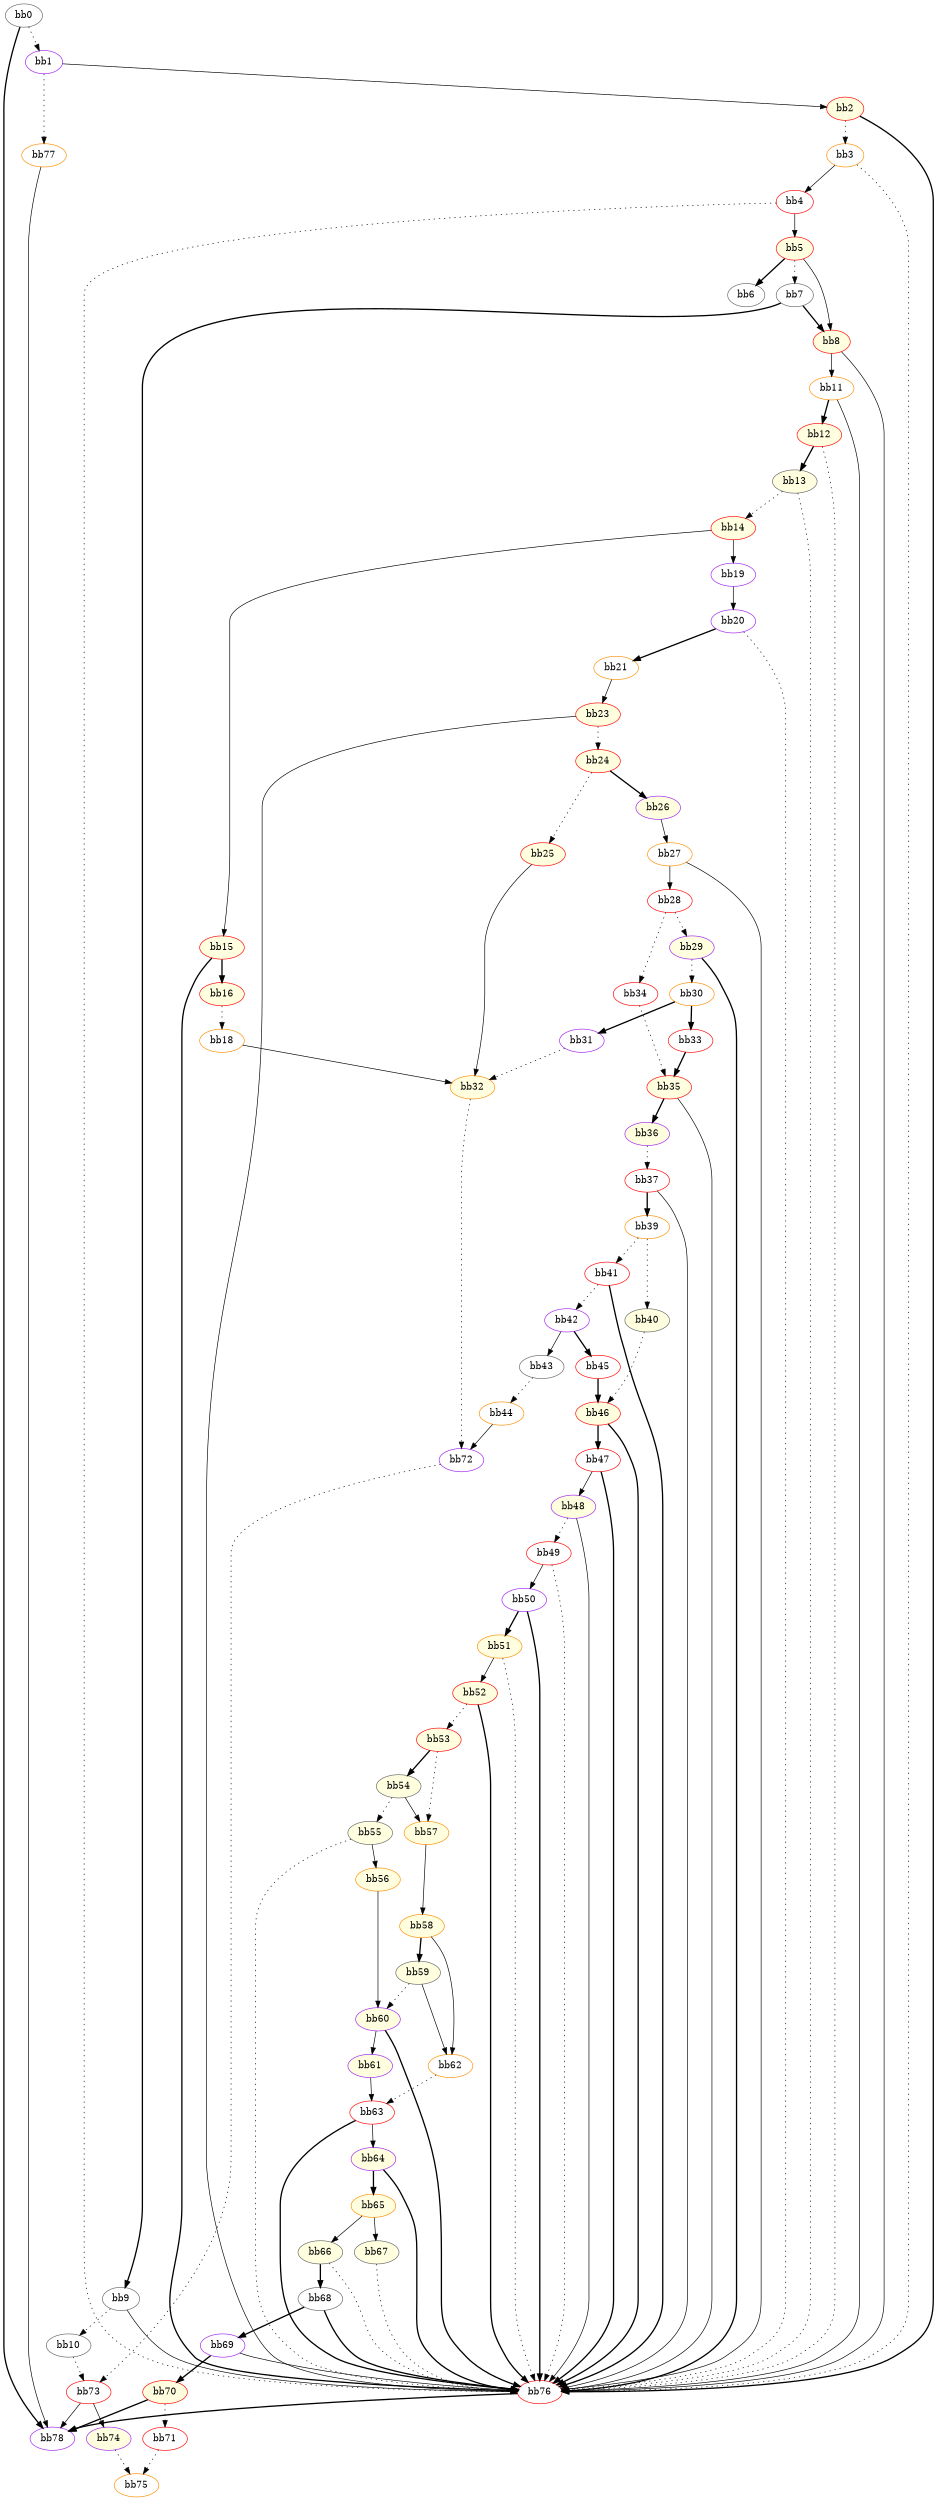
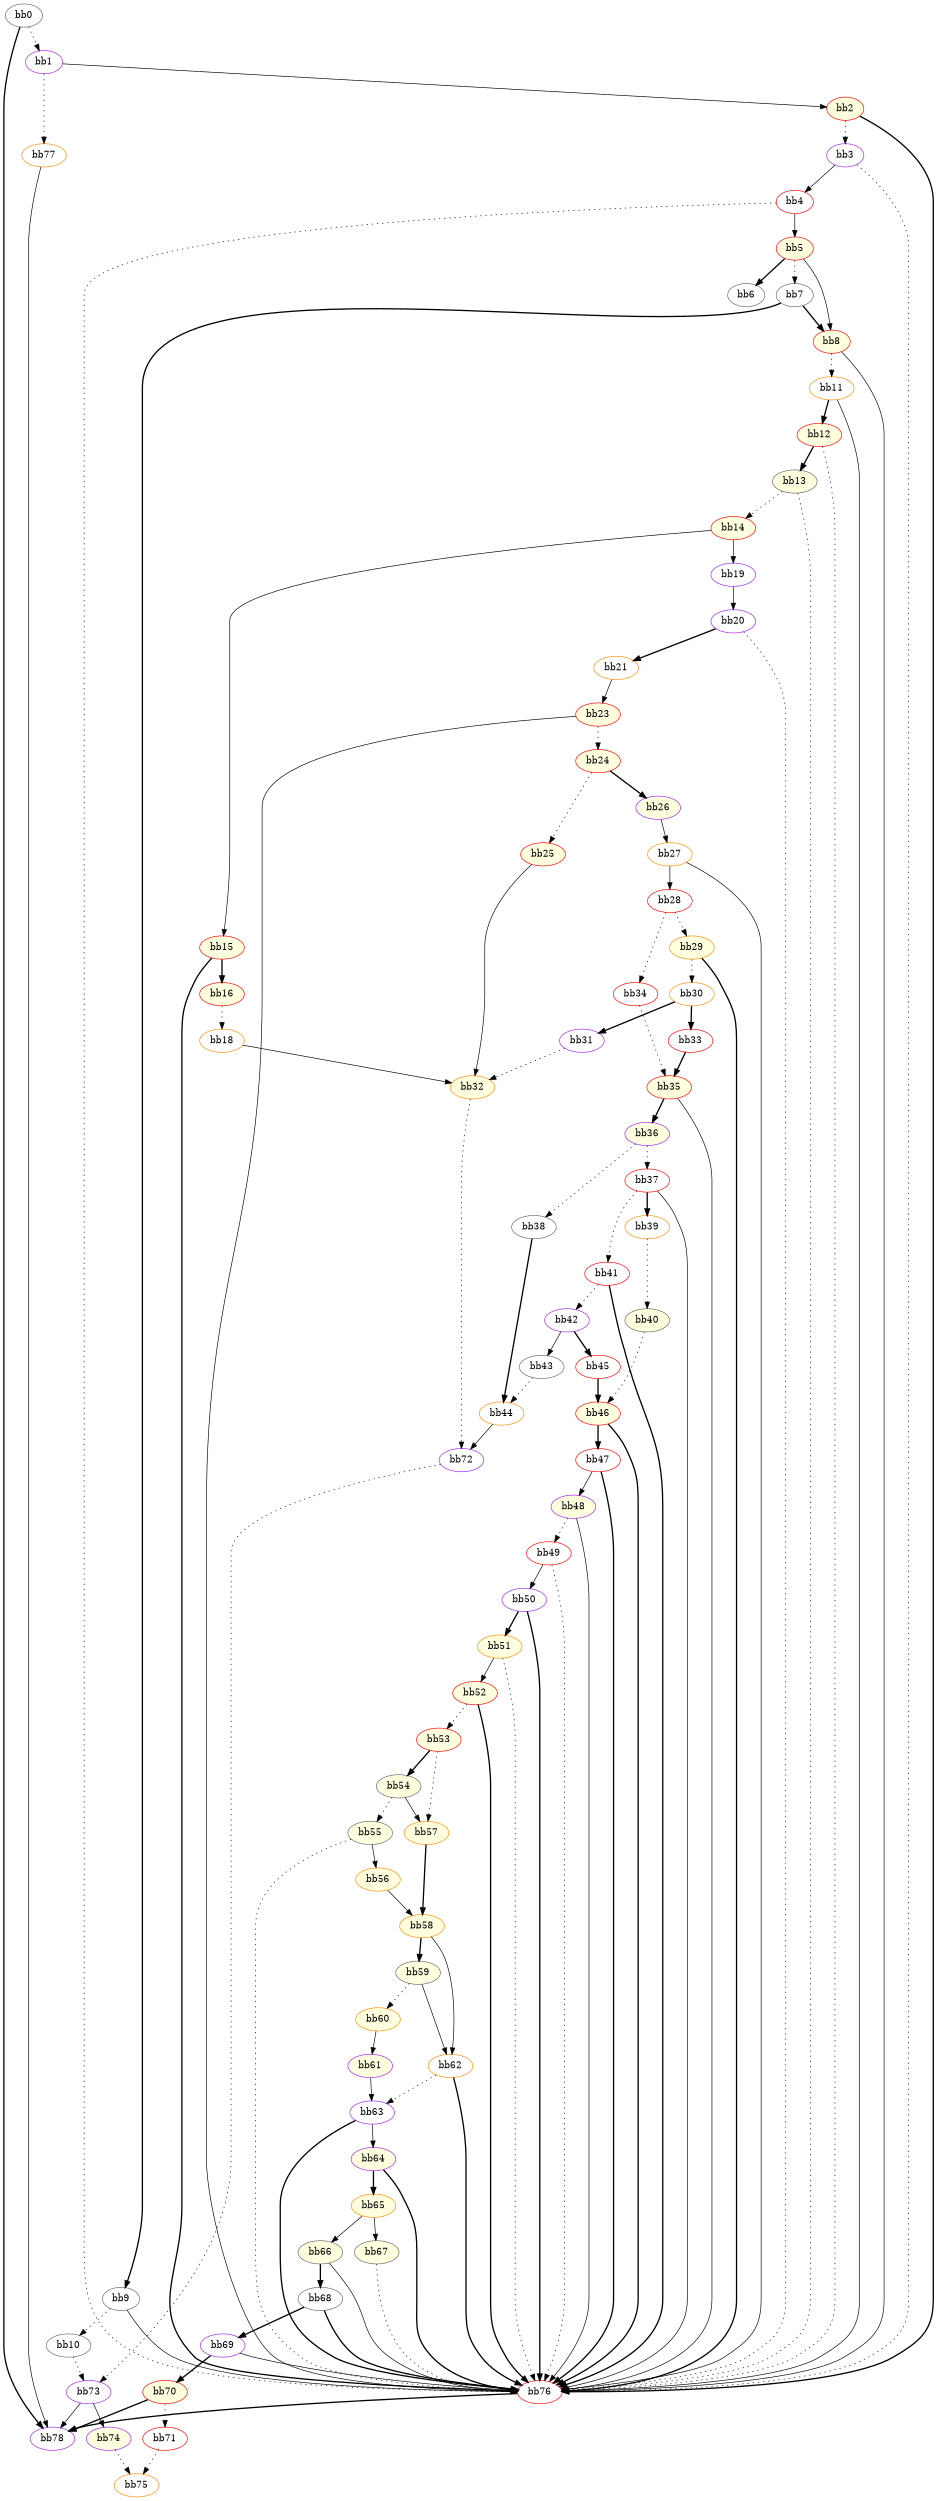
(845, 155) -> (845, 155)
(832, 362) -> (832, 362)
(692, 948) -> (692, 948)
none -> (534, 1227)
(630, 1248) -> (617, 1221)
(424, 1876) -> (424, 1876)
(378, 1946) -> (398, 1901)
(378, 2019) -> (378, 2019)
(372, 2113) -> (372, 2113)
(441, 2220) -> (466, 2240)
(396, 2361) -> (396, 2361)
(89, 2392) -> (89, 2392)
